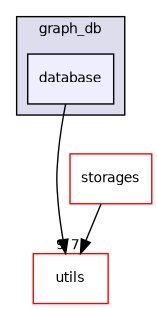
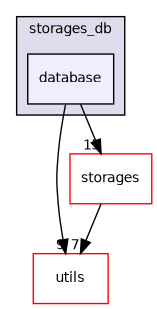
(71, 30) -> (71, 30)
none -> (89, 123)
